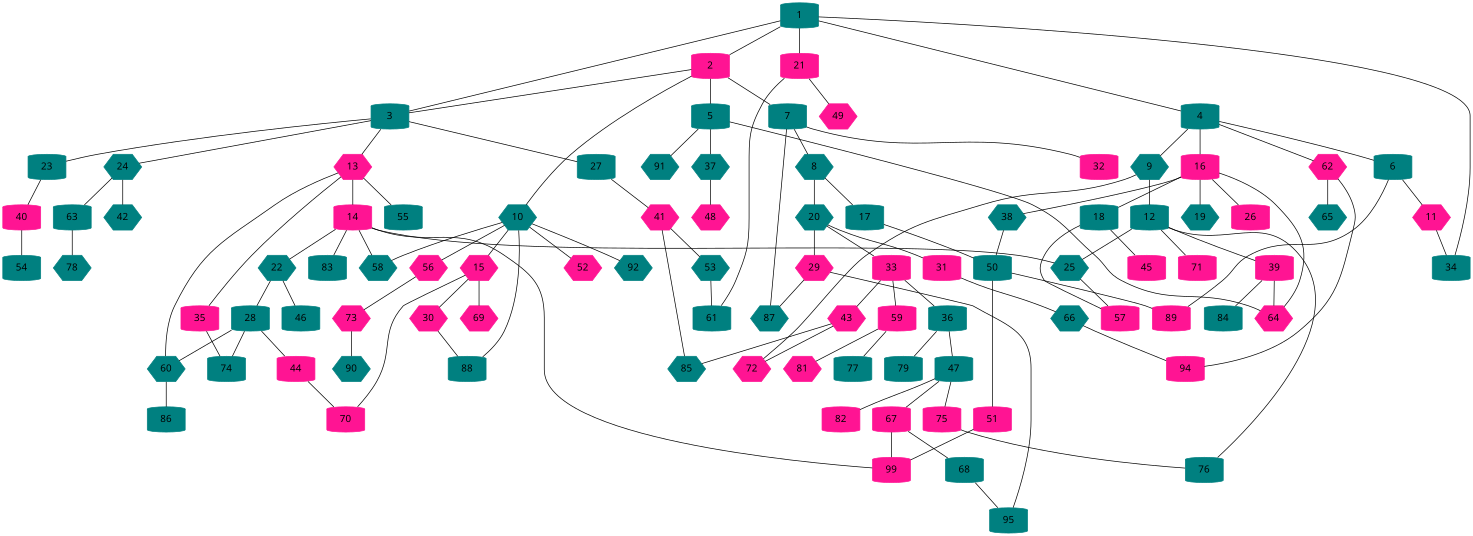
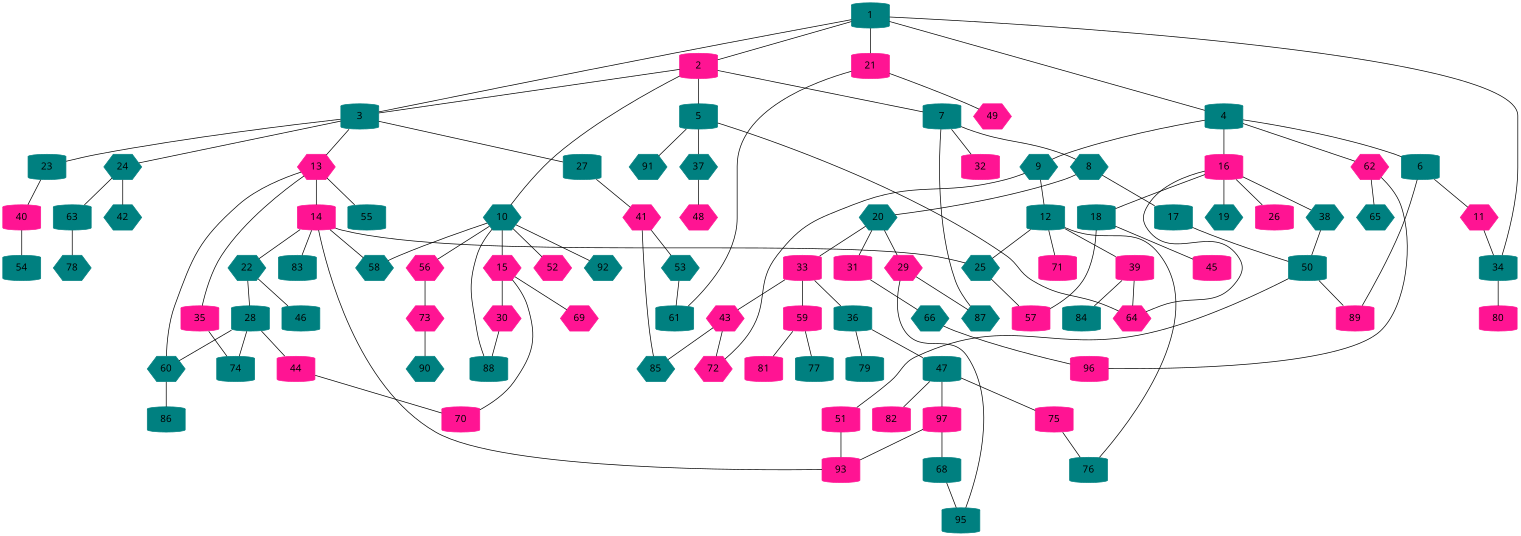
none -> (1498, 318)
(802, 369) -> (764, 369)
(1185, 369) -> (1089, 369)
(891, 419) -> (942, 419)
(891, 470) -> (841, 470)
